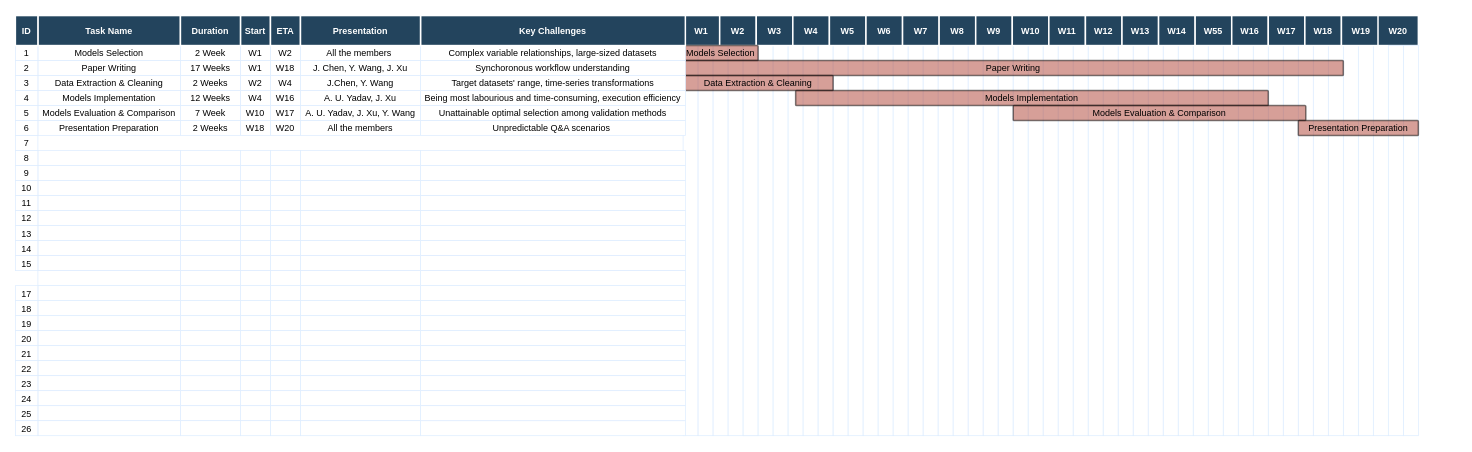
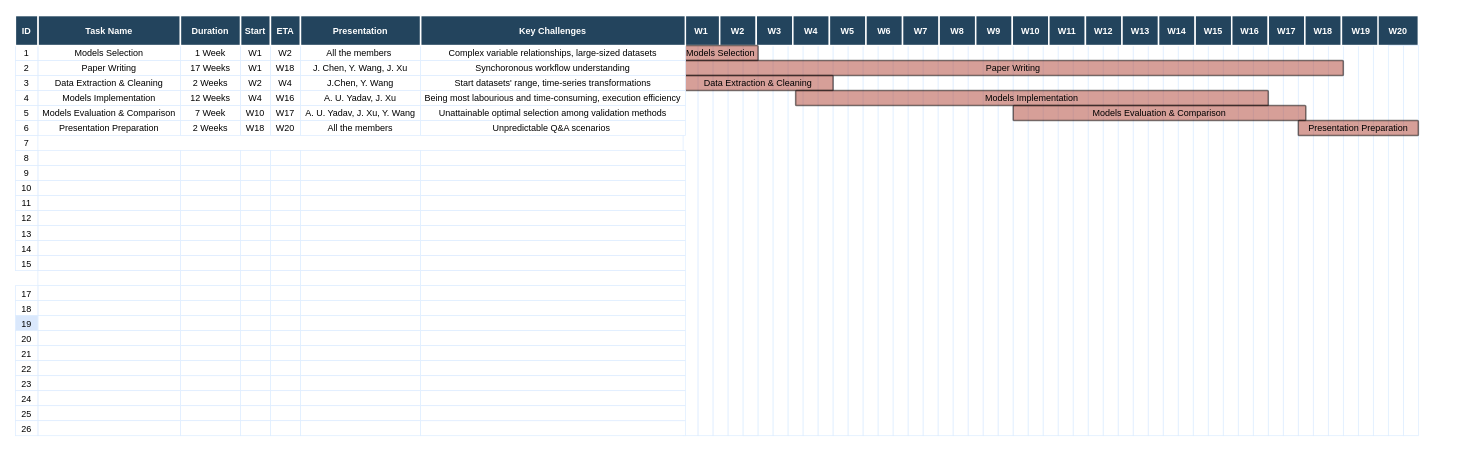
(1213, 31) -> (1213, 31)
(210, 53) -> (210, 53)
(552, 83) -> (552, 83)
(27, 323) -> (27, 323)
